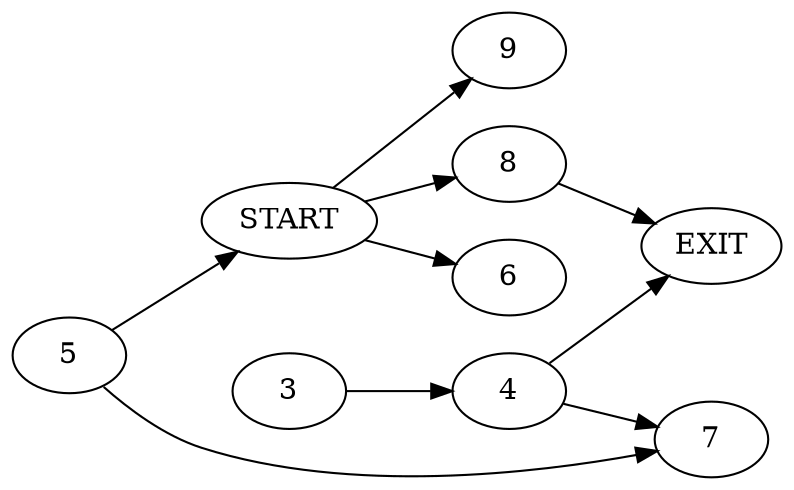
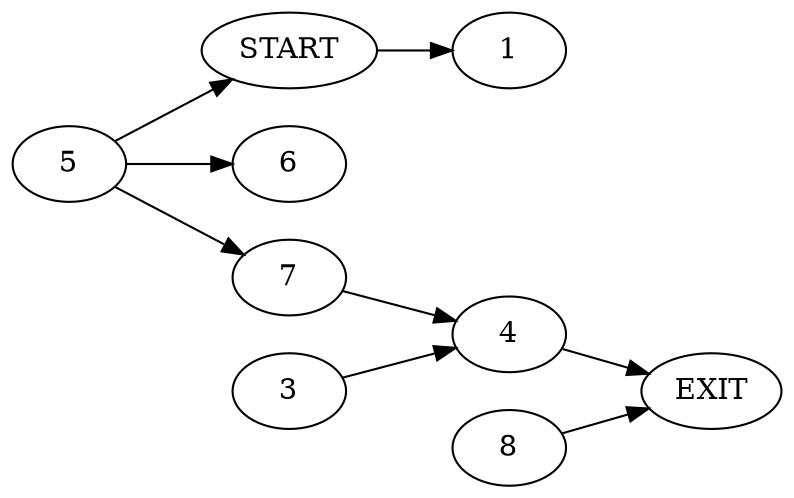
(509, 50) -> (509, 50)
(400, 192) -> none
(400, 249) -> (169, 164)
(600, 413) -> (389, 303)
